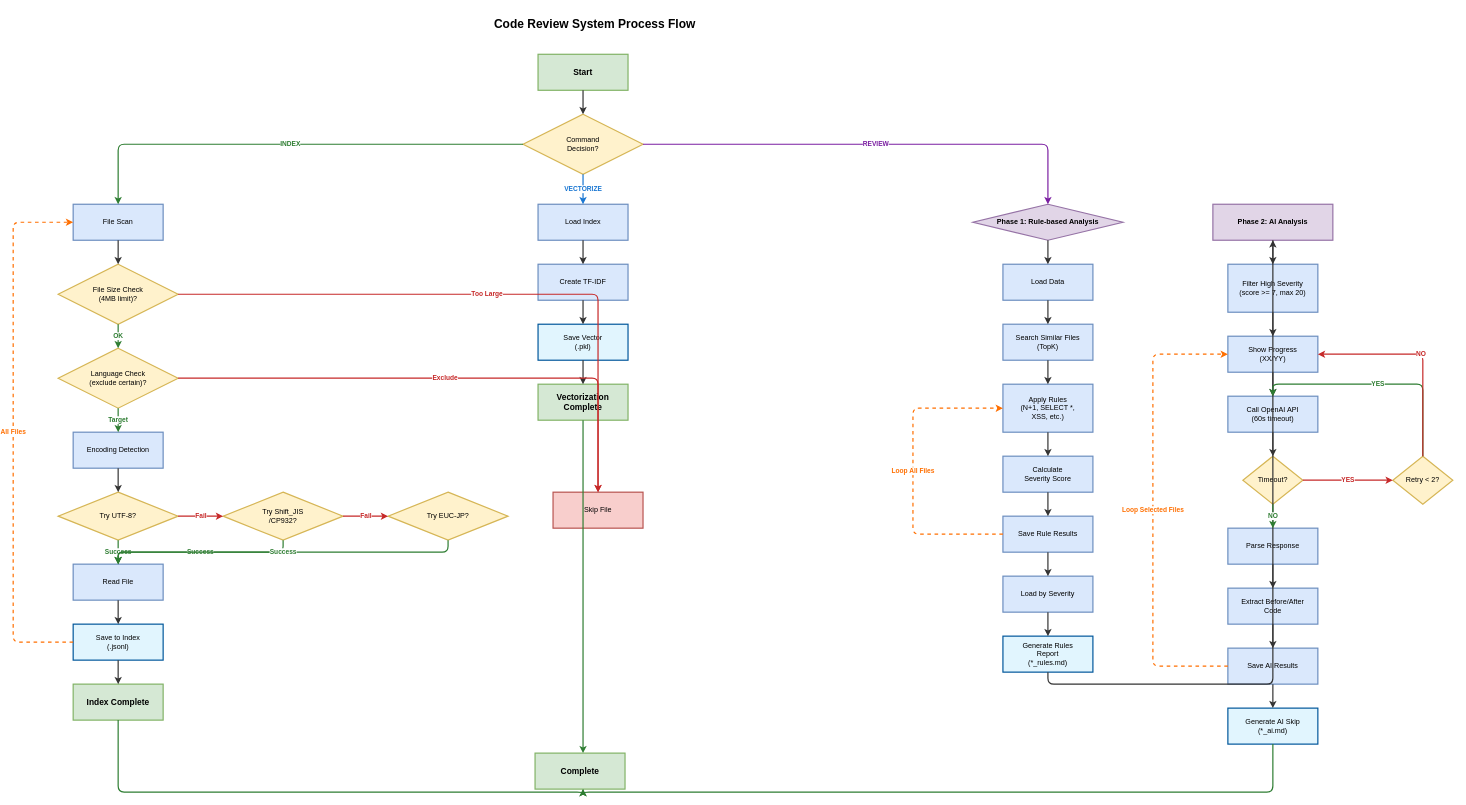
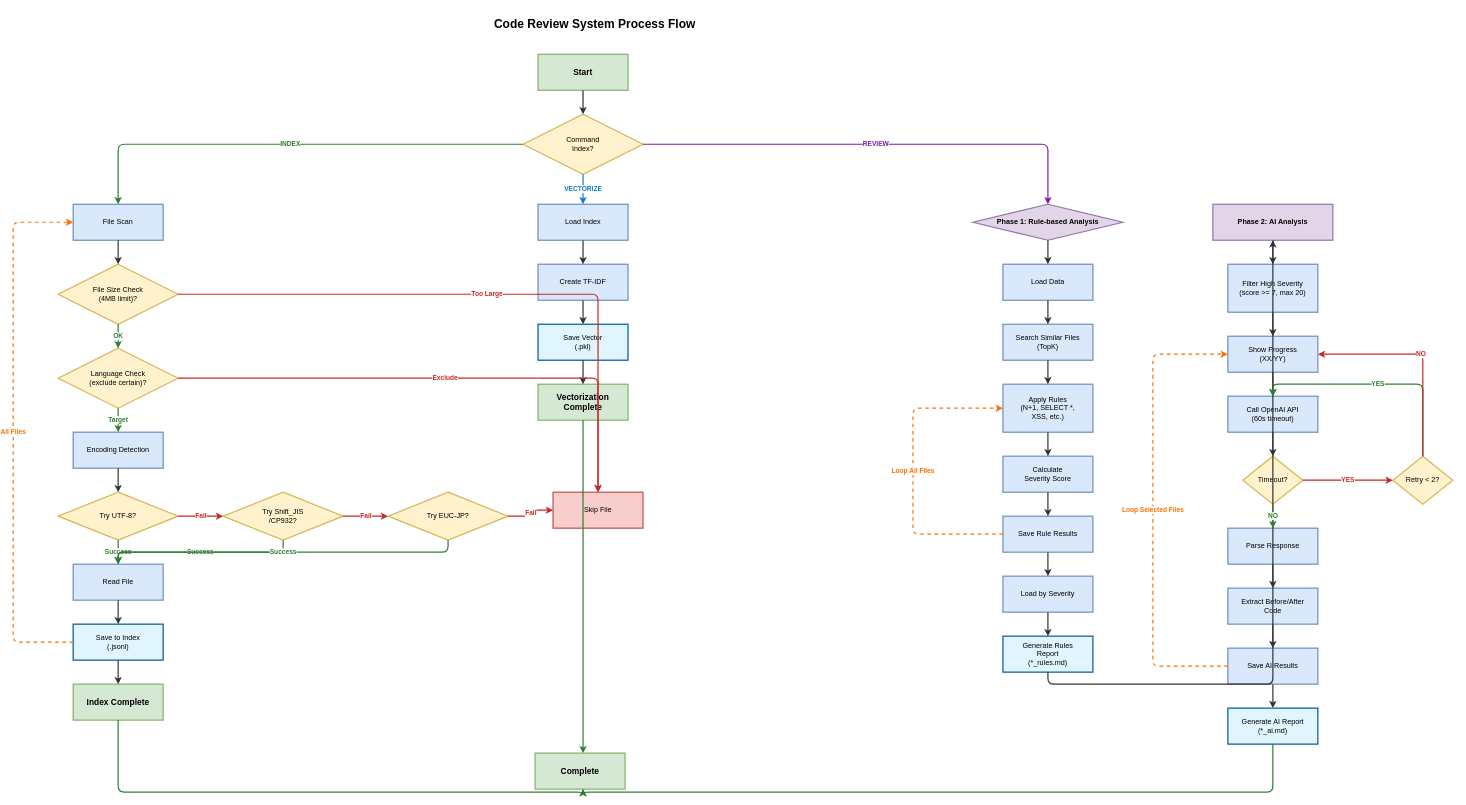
(583, 144) -> (583, 144)
none -> (530, 514)
(1273, 726) -> (1273, 726)
